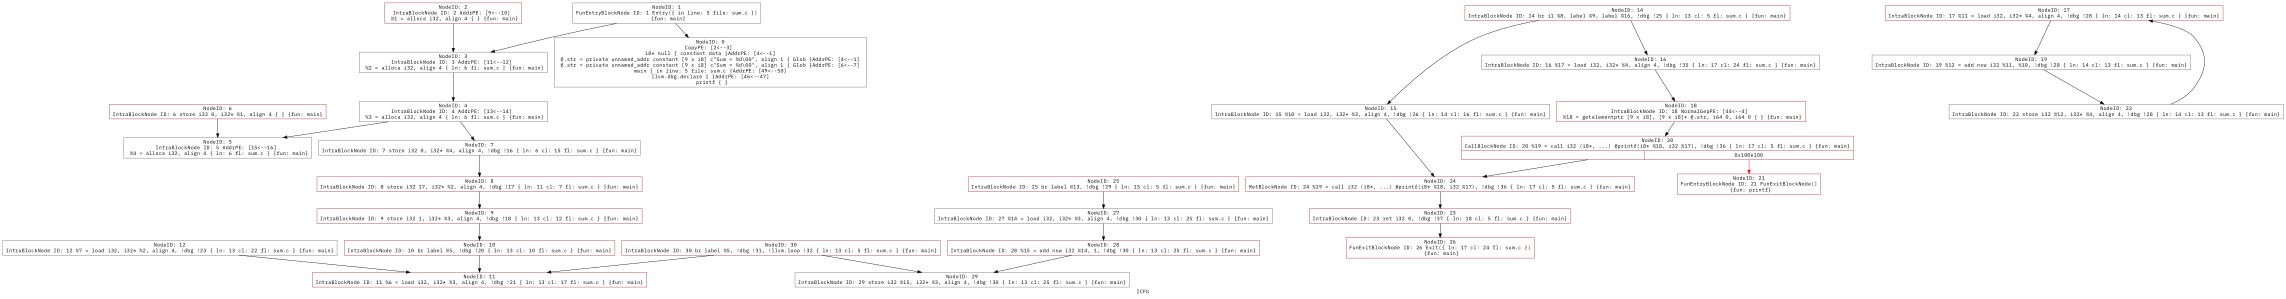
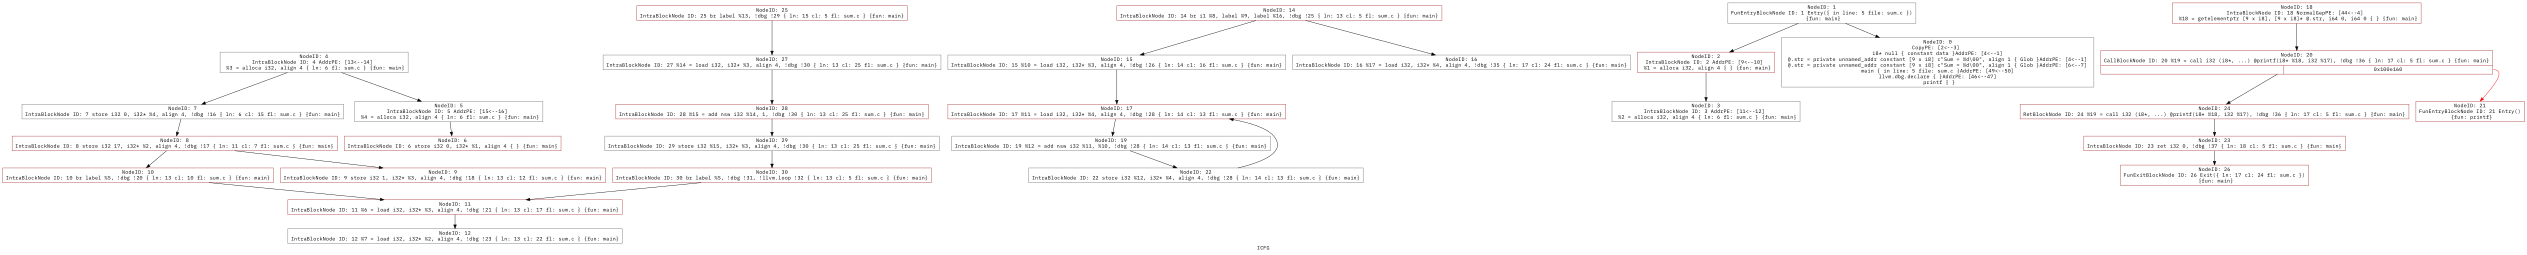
(555, 36) -> (1766, 37)
(1664, 84) -> none
(453, 85) -> none
(218, 126) -> (451, 127)
(1409, 146) -> (1117, 85)
(1749, 155) -> (2388, 70)
(1749, 184) -> (2470, 111)
(480, 230) -> (158, 158)
(870, 263) -> (772, 157)
(323, 264) -> (455, 220)
